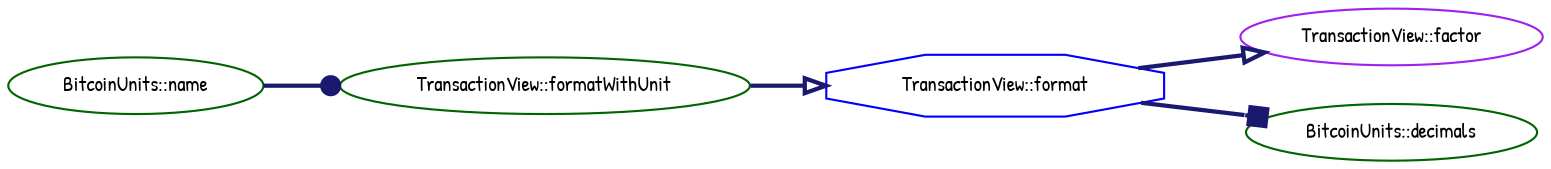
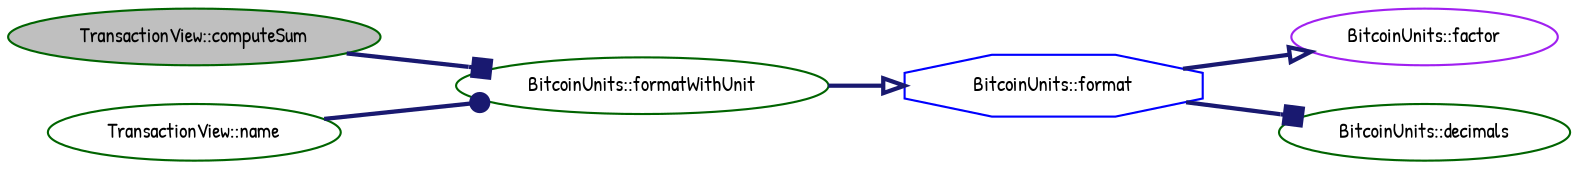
none -> (194, 37)
(1392, 37) -> (1425, 37)
(136, 86) -> (194, 132)
(545, 86) -> (642, 86)
(995, 86) -> (1054, 86)
